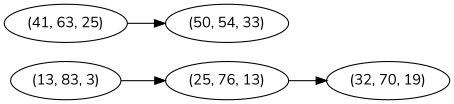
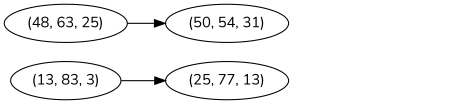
(66, 23) -> (66, 23)
(227, 23) -> (227, 23)
(227, 81) -> (227, 81)
(388, 81) -> none
